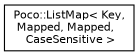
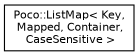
(69, 28) -> (69, 28)
